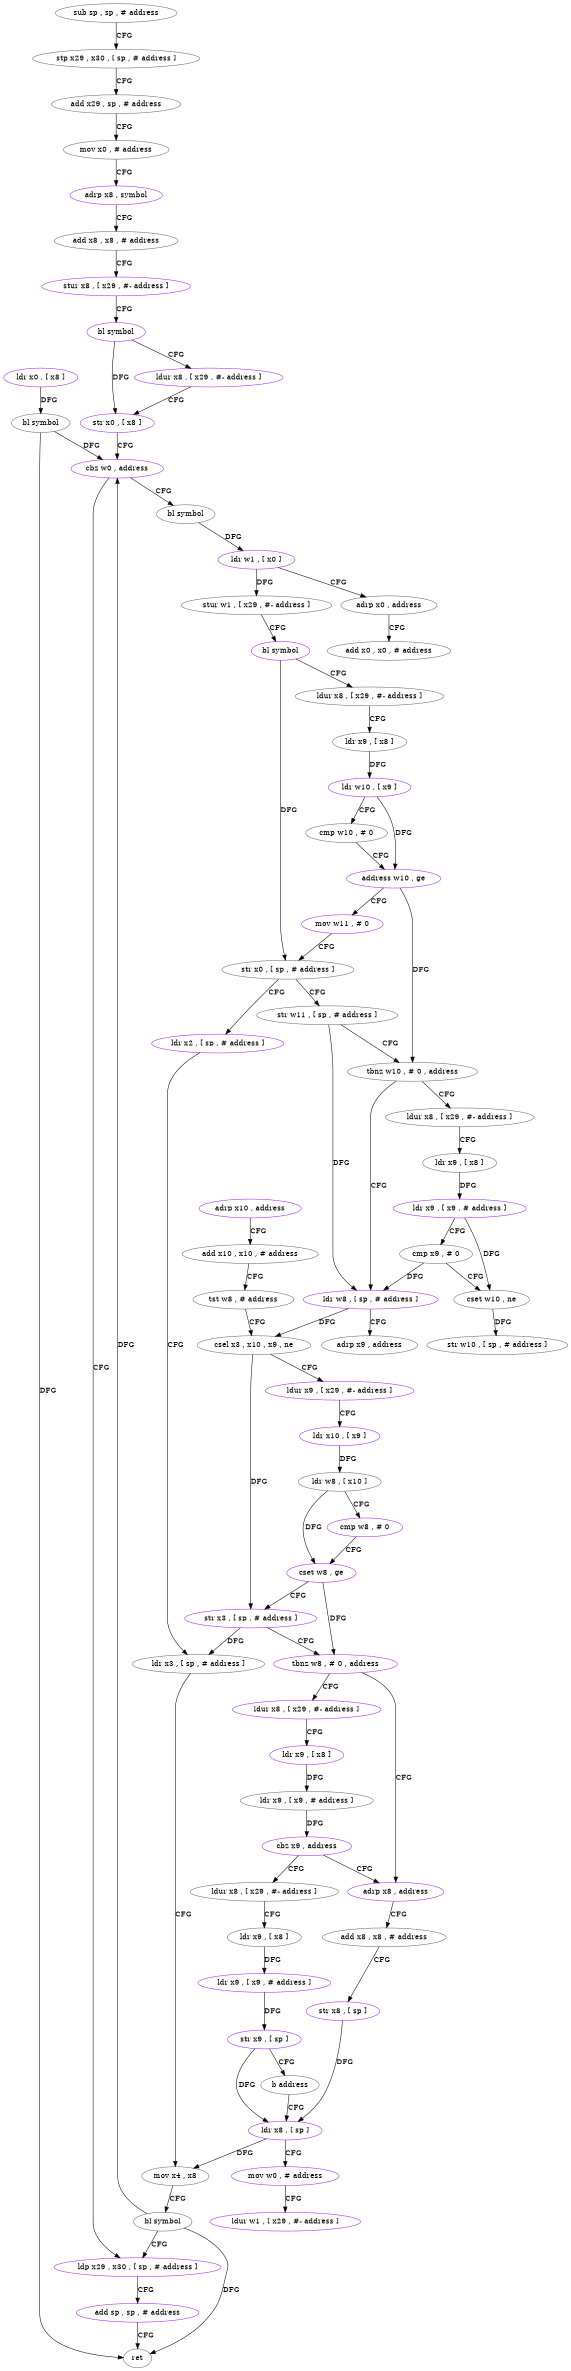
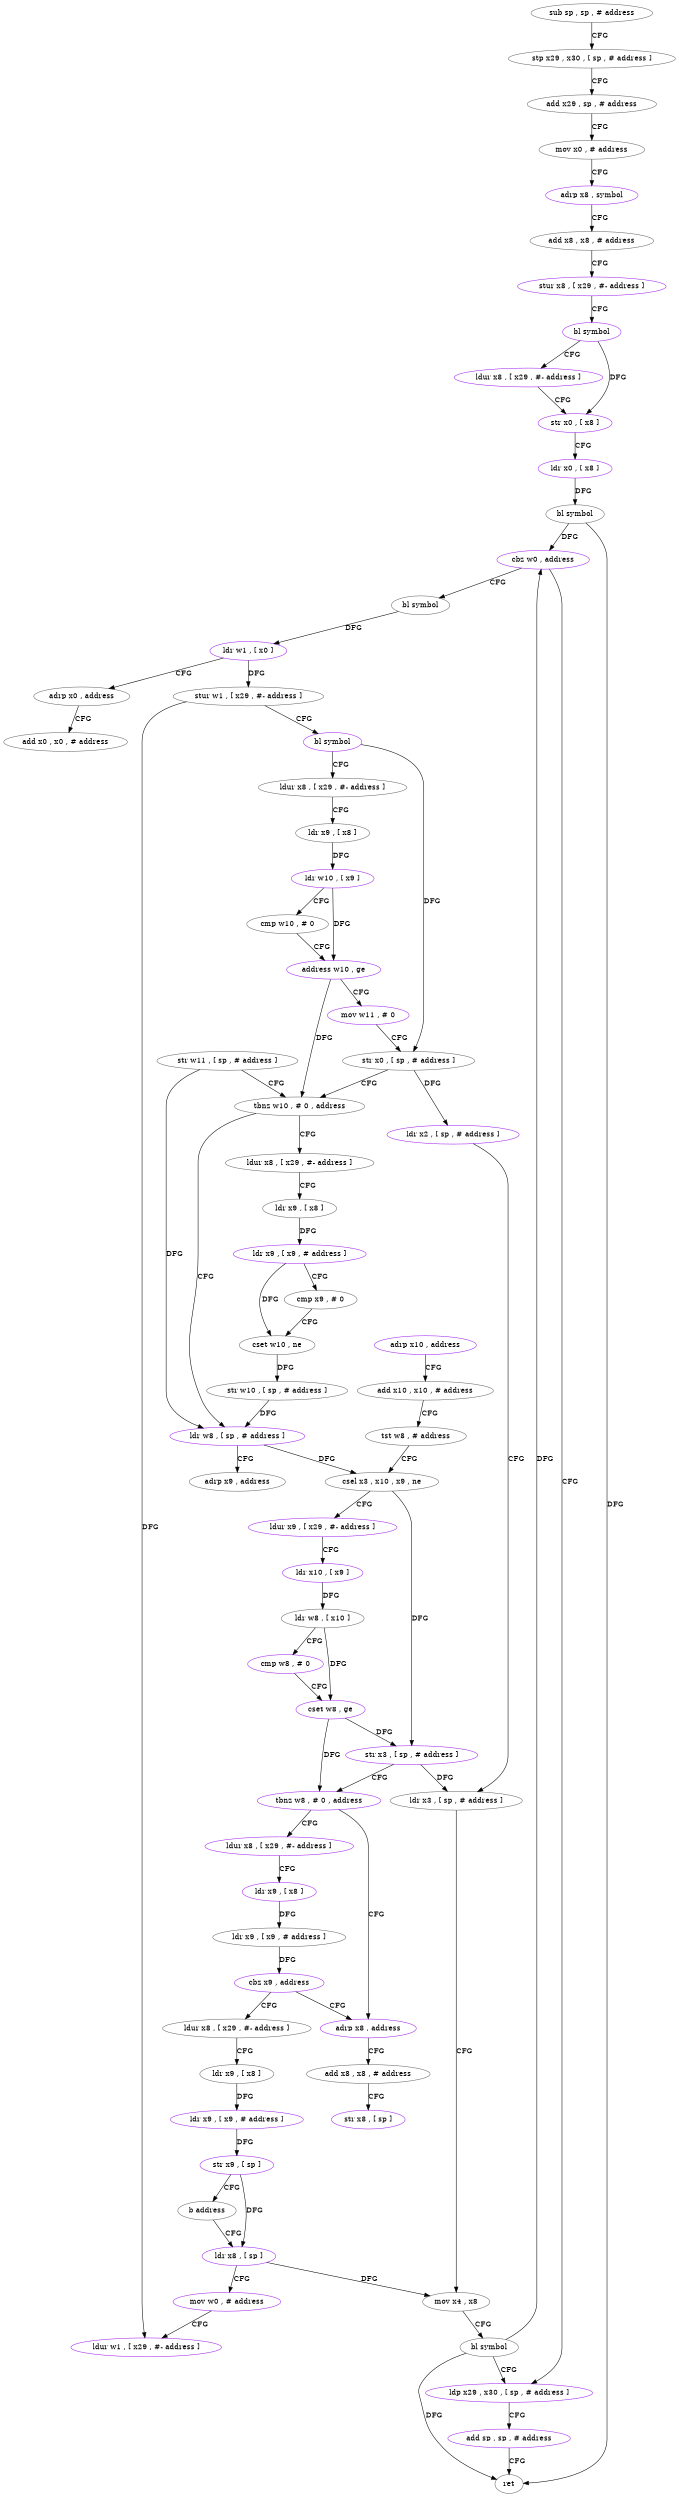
(117, 443) -> (575, 443)
(306, 990) -> (357, 1083)
(277, 993) -> (433, 1084)
(406, 1275) -> (259, 1412)
none -> (142, 1505)
(298, 1596) -> (385, 1732)
(333, 2074) -> none
